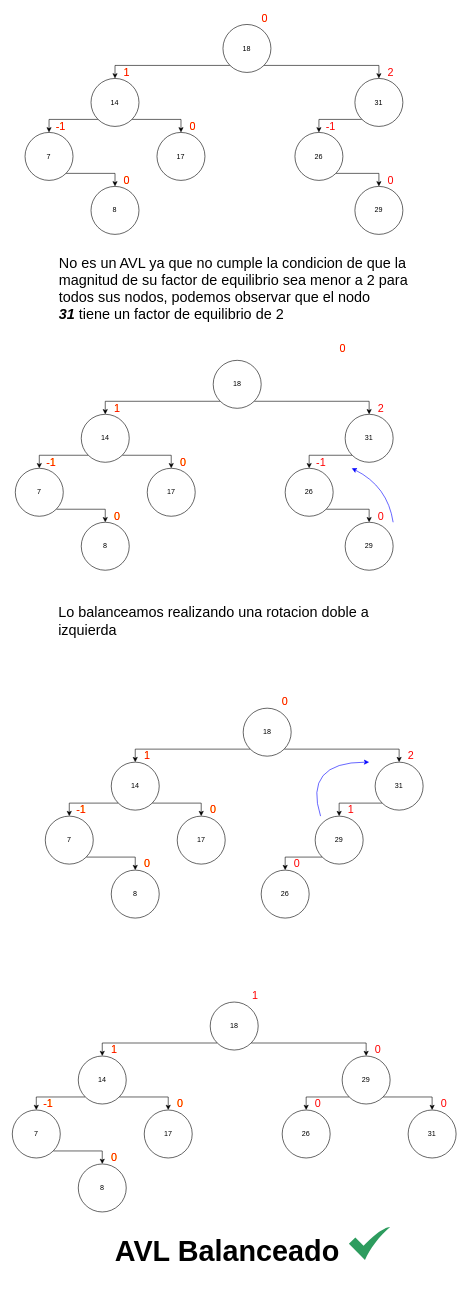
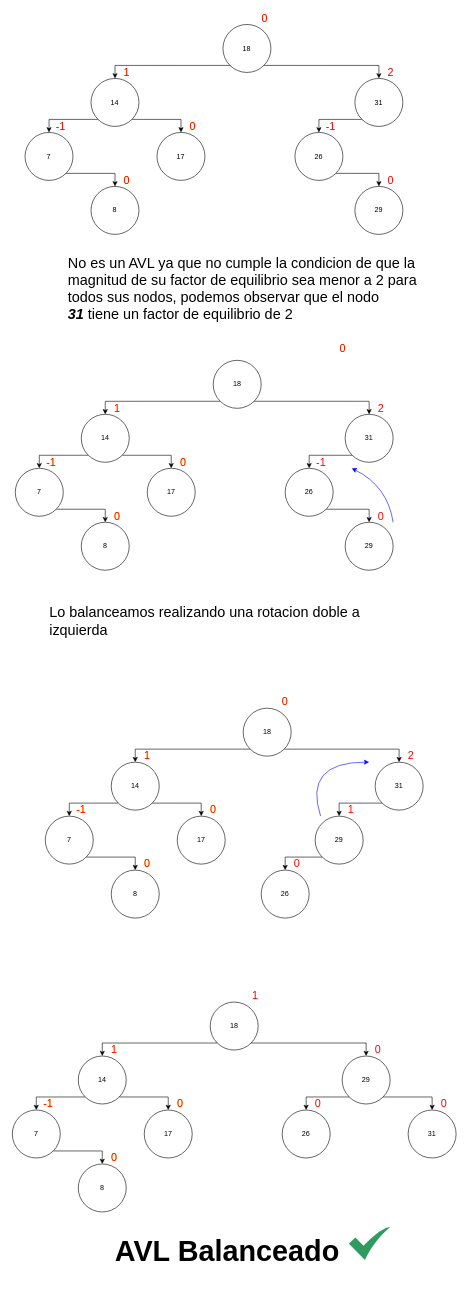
(234, 289) -> (243, 289)
(233, 621) -> (224, 621)
